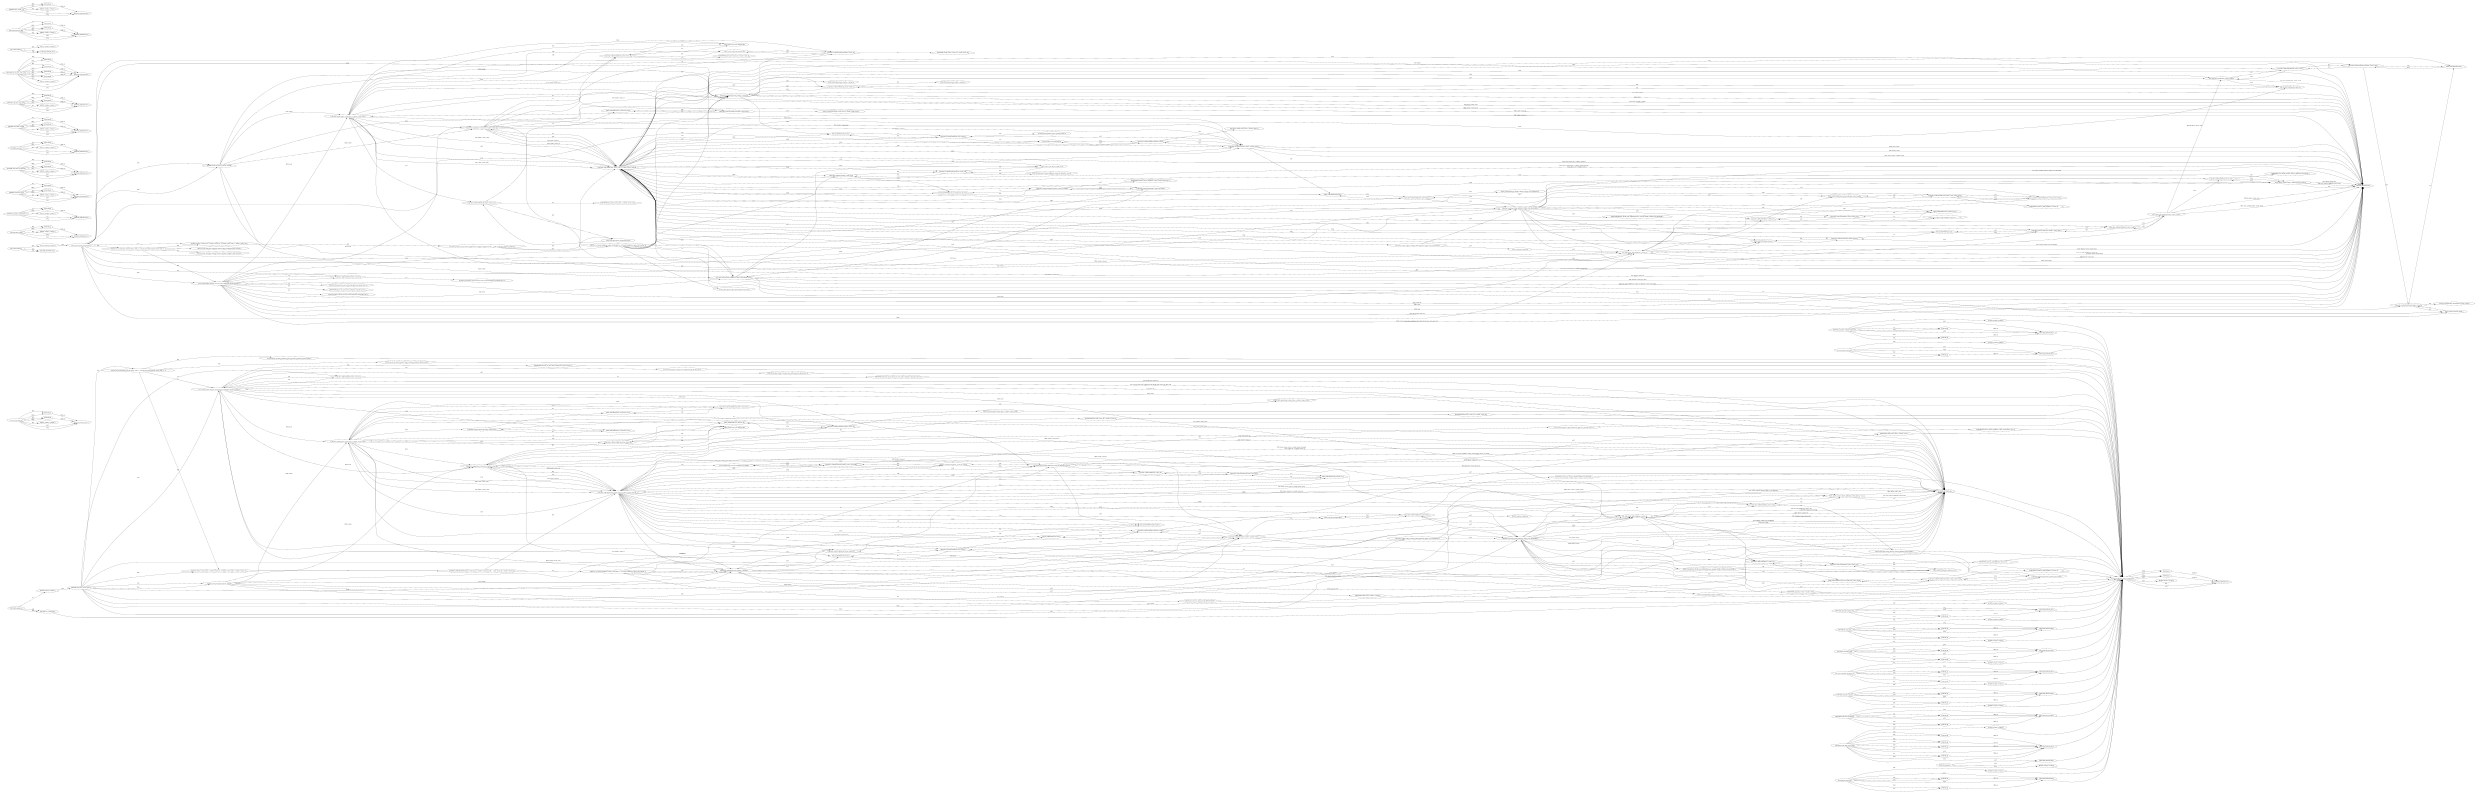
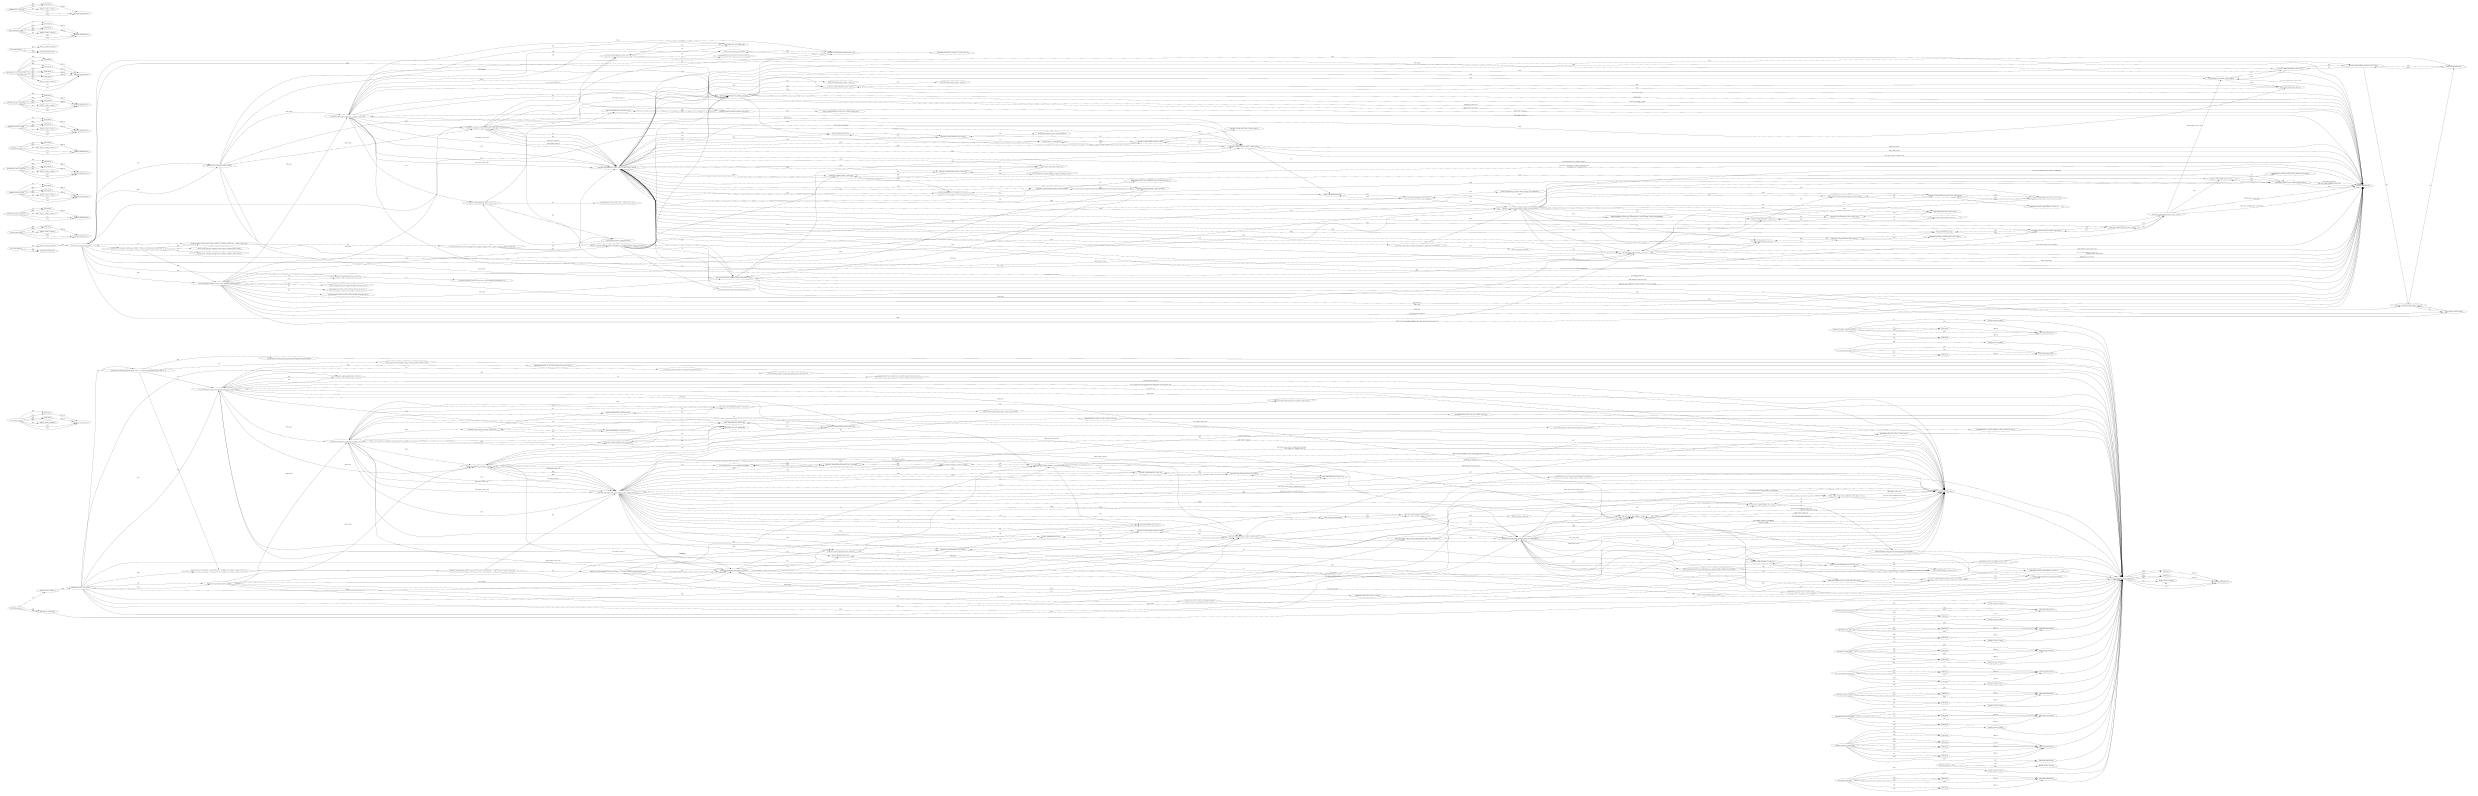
none -> (1945, 237)
(2454, 304) -> none
